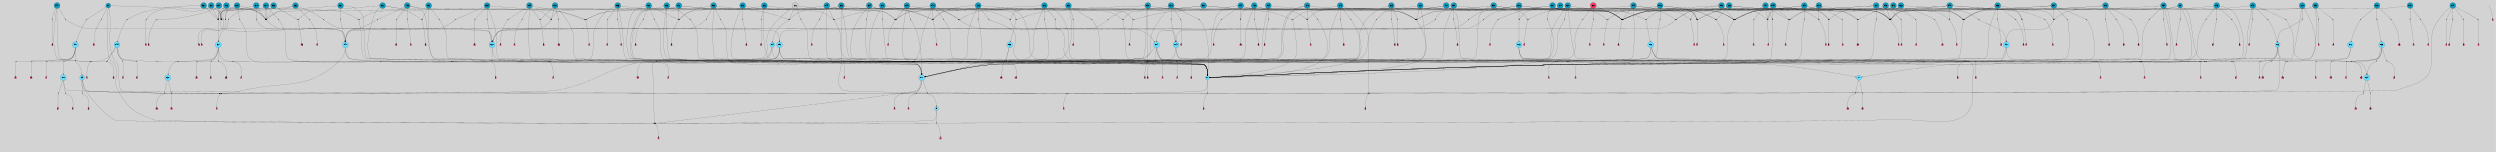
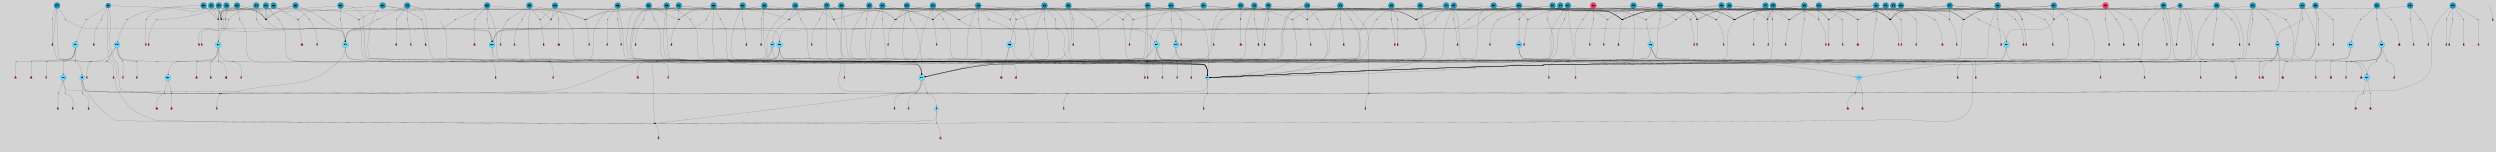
(429, 6) -> none
(795, 6) -> (795, 6)
(2106, 6) -> (2106, 6)
